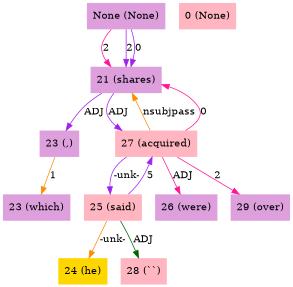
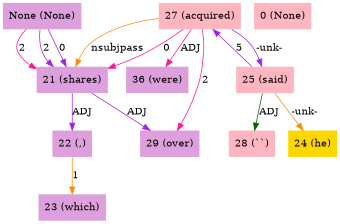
(107, 110) -> (118, 110)
(59, 144) -> (72, 144)
(186, 208) -> (157, 80)
